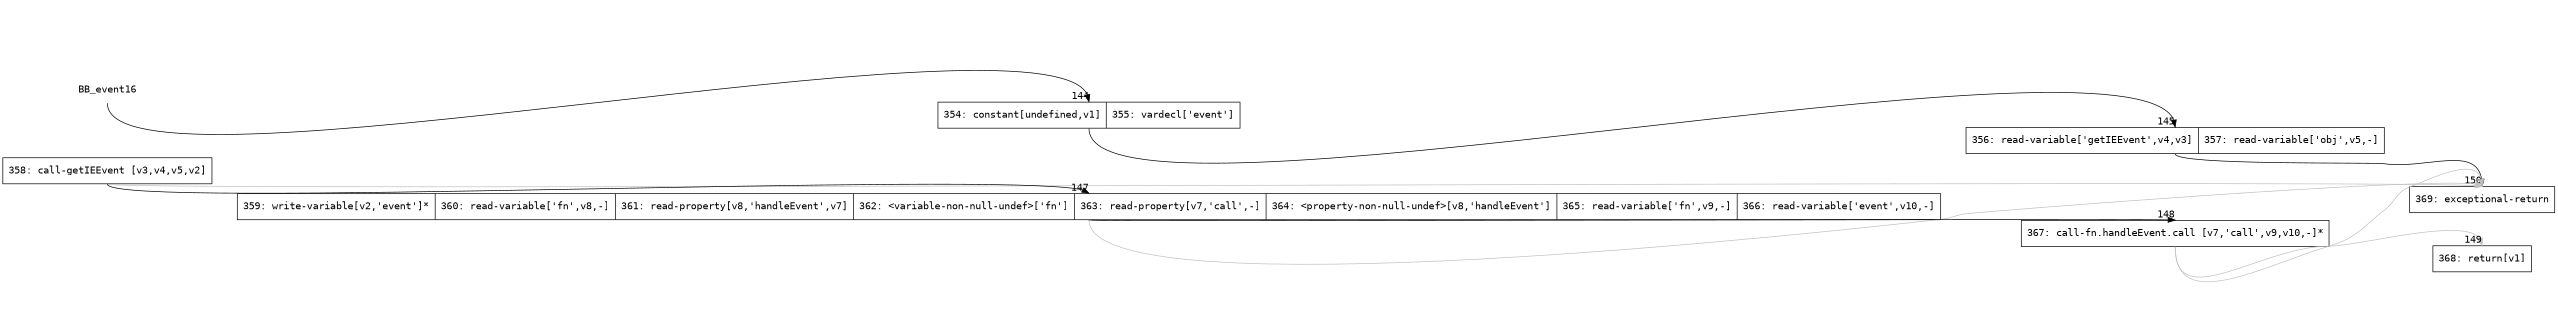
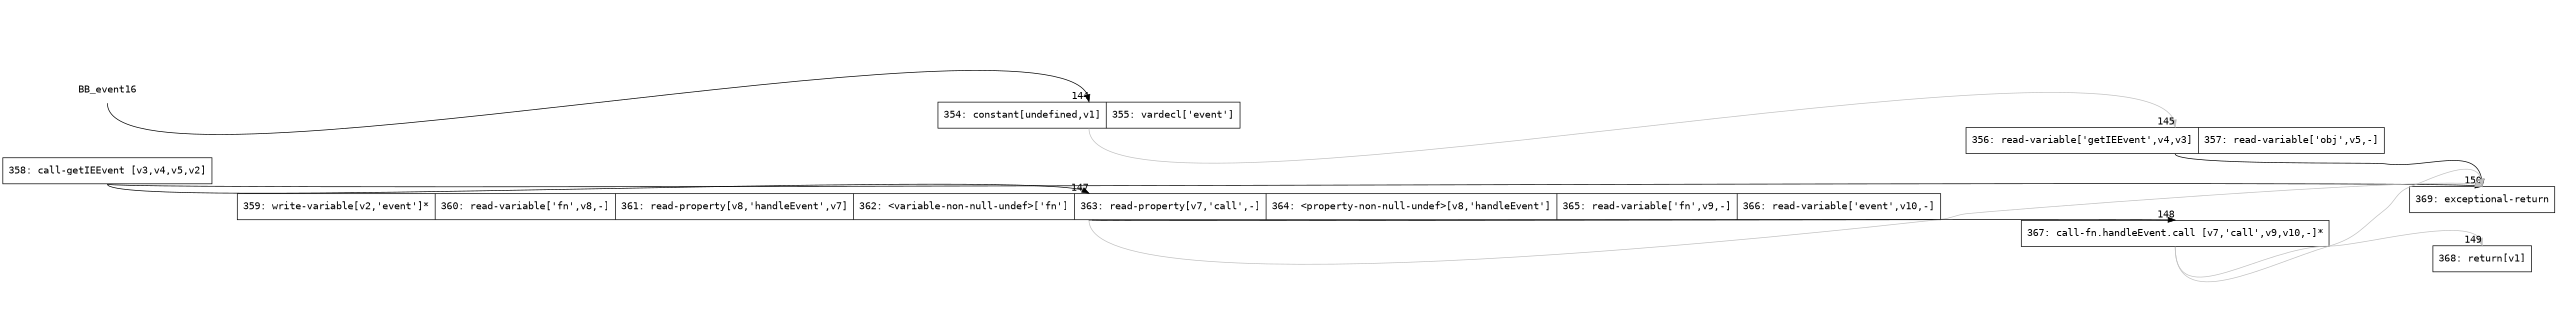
(1629, 128) -> (1629, 128)
(1291, 185) -> (1291, 185)
